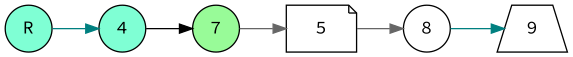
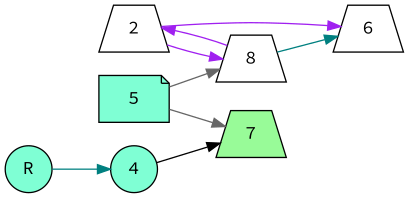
none -> (134, 29)
(216, 29) -> (251, 134)
(256, 29) -> (191, 116)
(321, 29) -> (134, 99)
(427, 29) -> (251, 59)
(532, 29) -> (368, 29)
